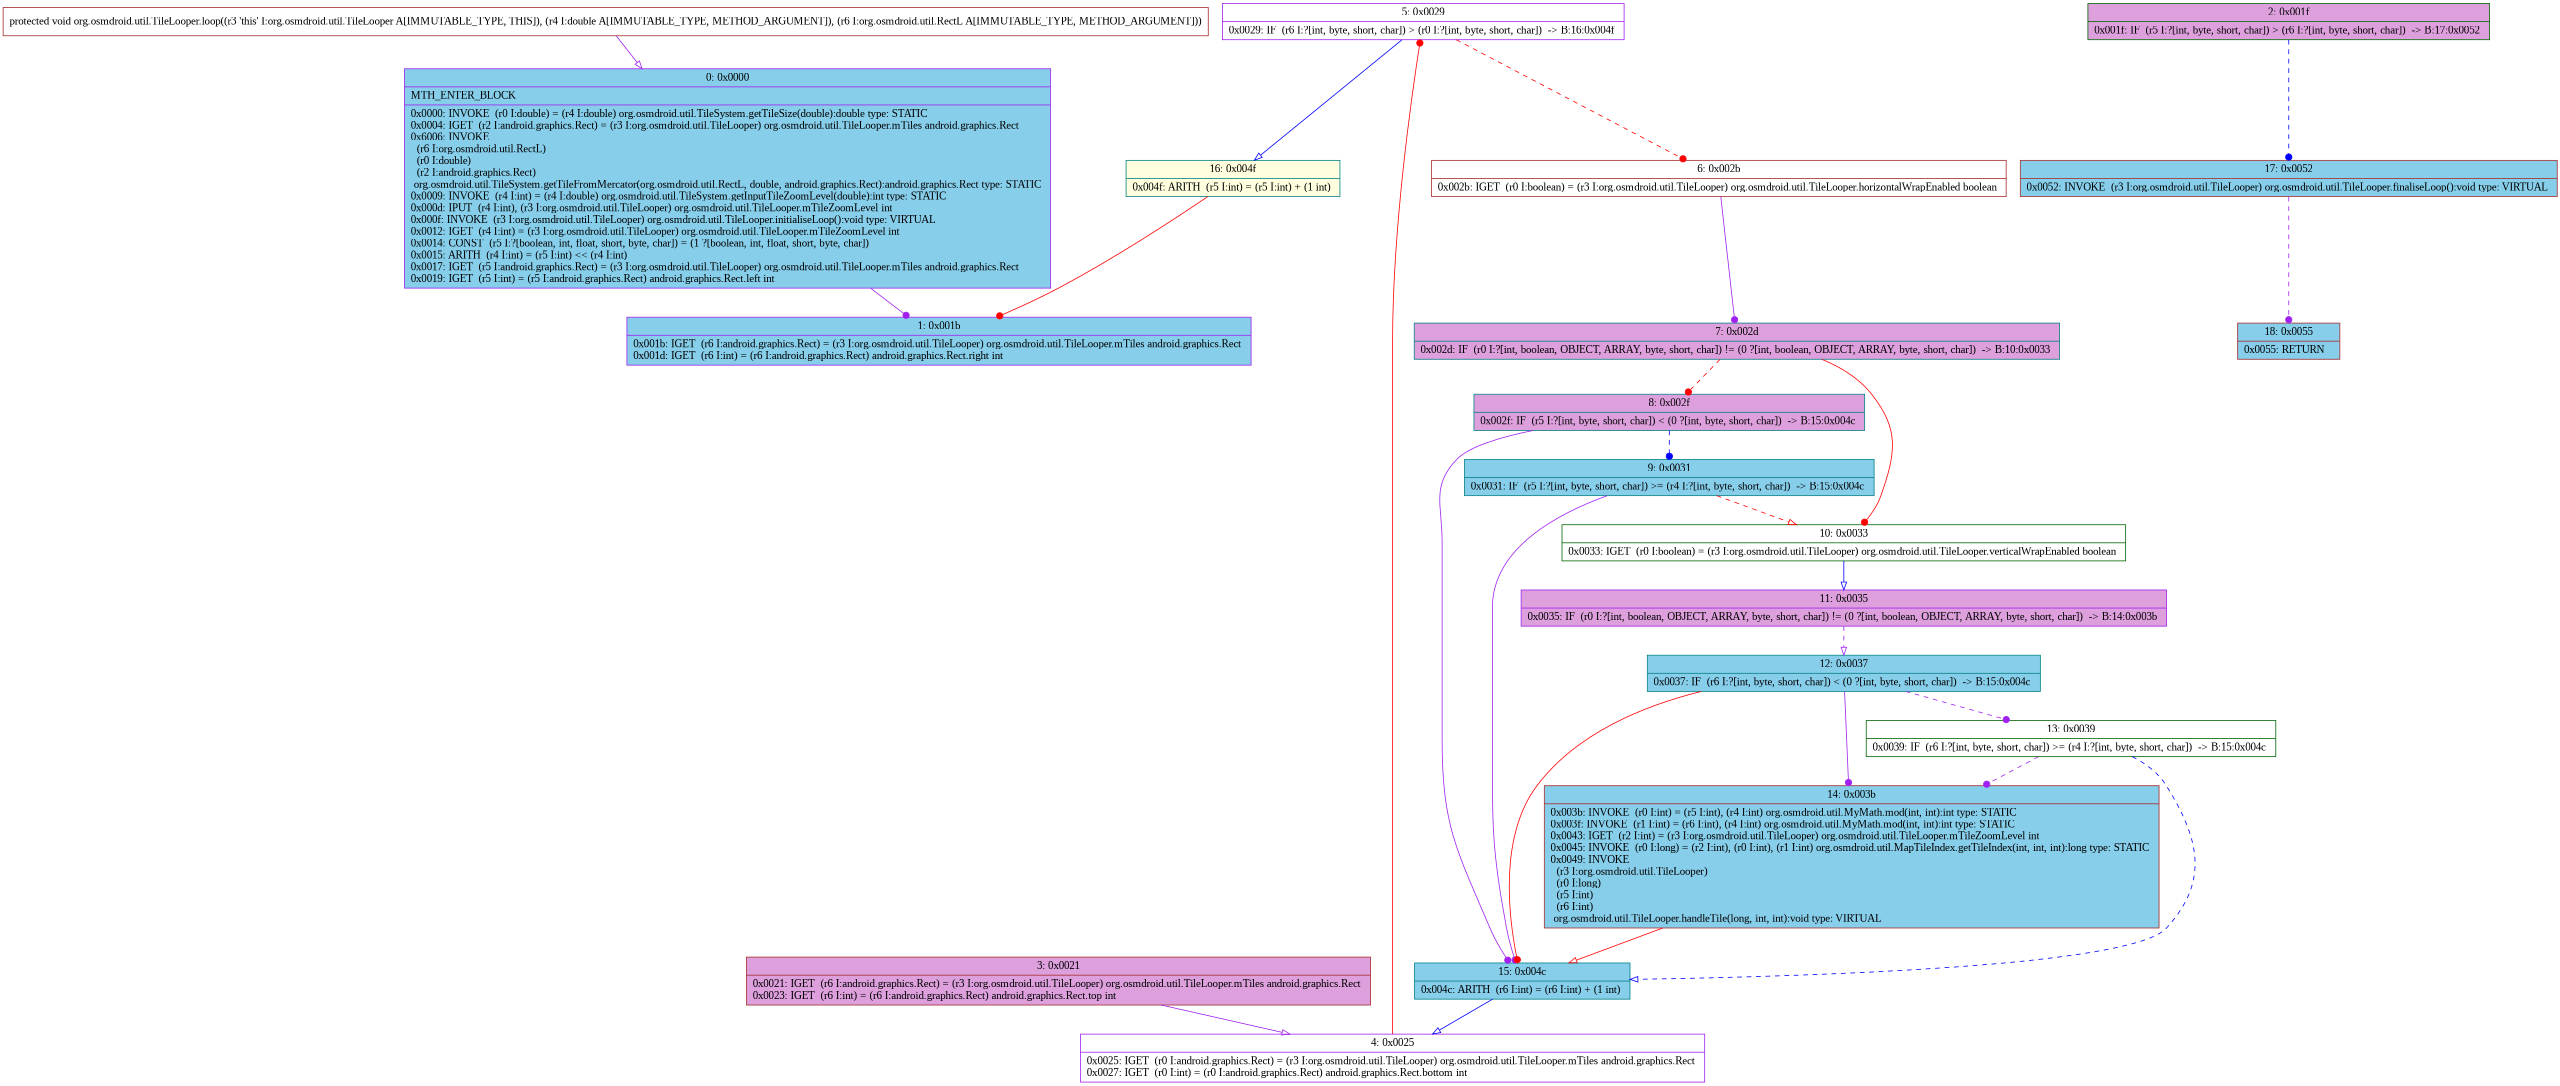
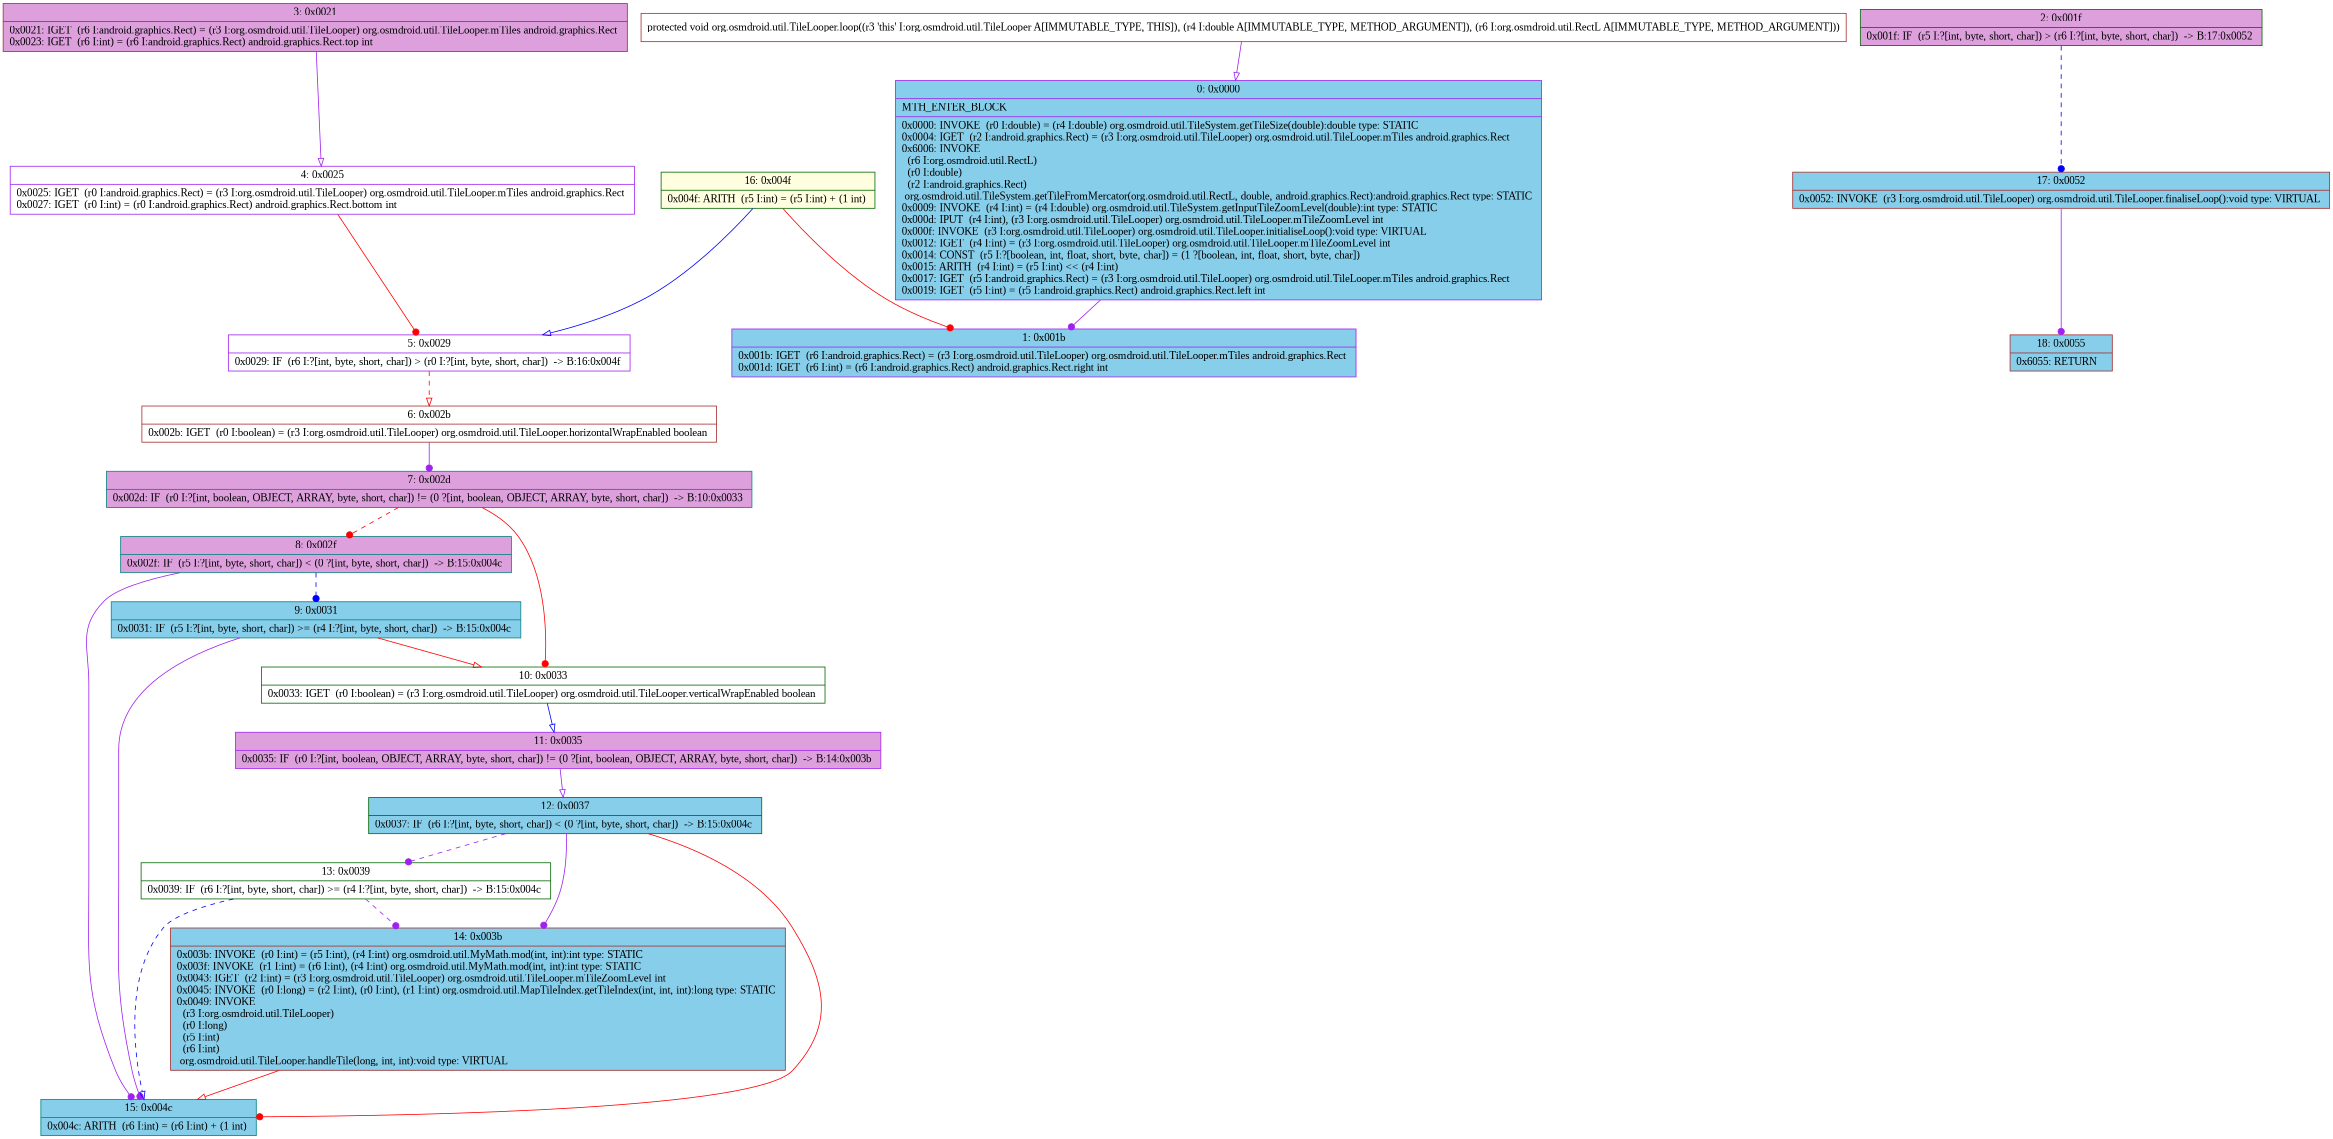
(1331, 97) -> (662, 288)
(1568, 98) -> (429, 385)
(1233, 178) -> (768, 190)
(2289, 257) -> (2061, 268)
(2289, 350) -> (2061, 362)
(1753, 509) -> (426, 651)
(1844, 637) -> (561, 779)
(1844, 673) -> (565, 816)
(1466, 1015) -> none
